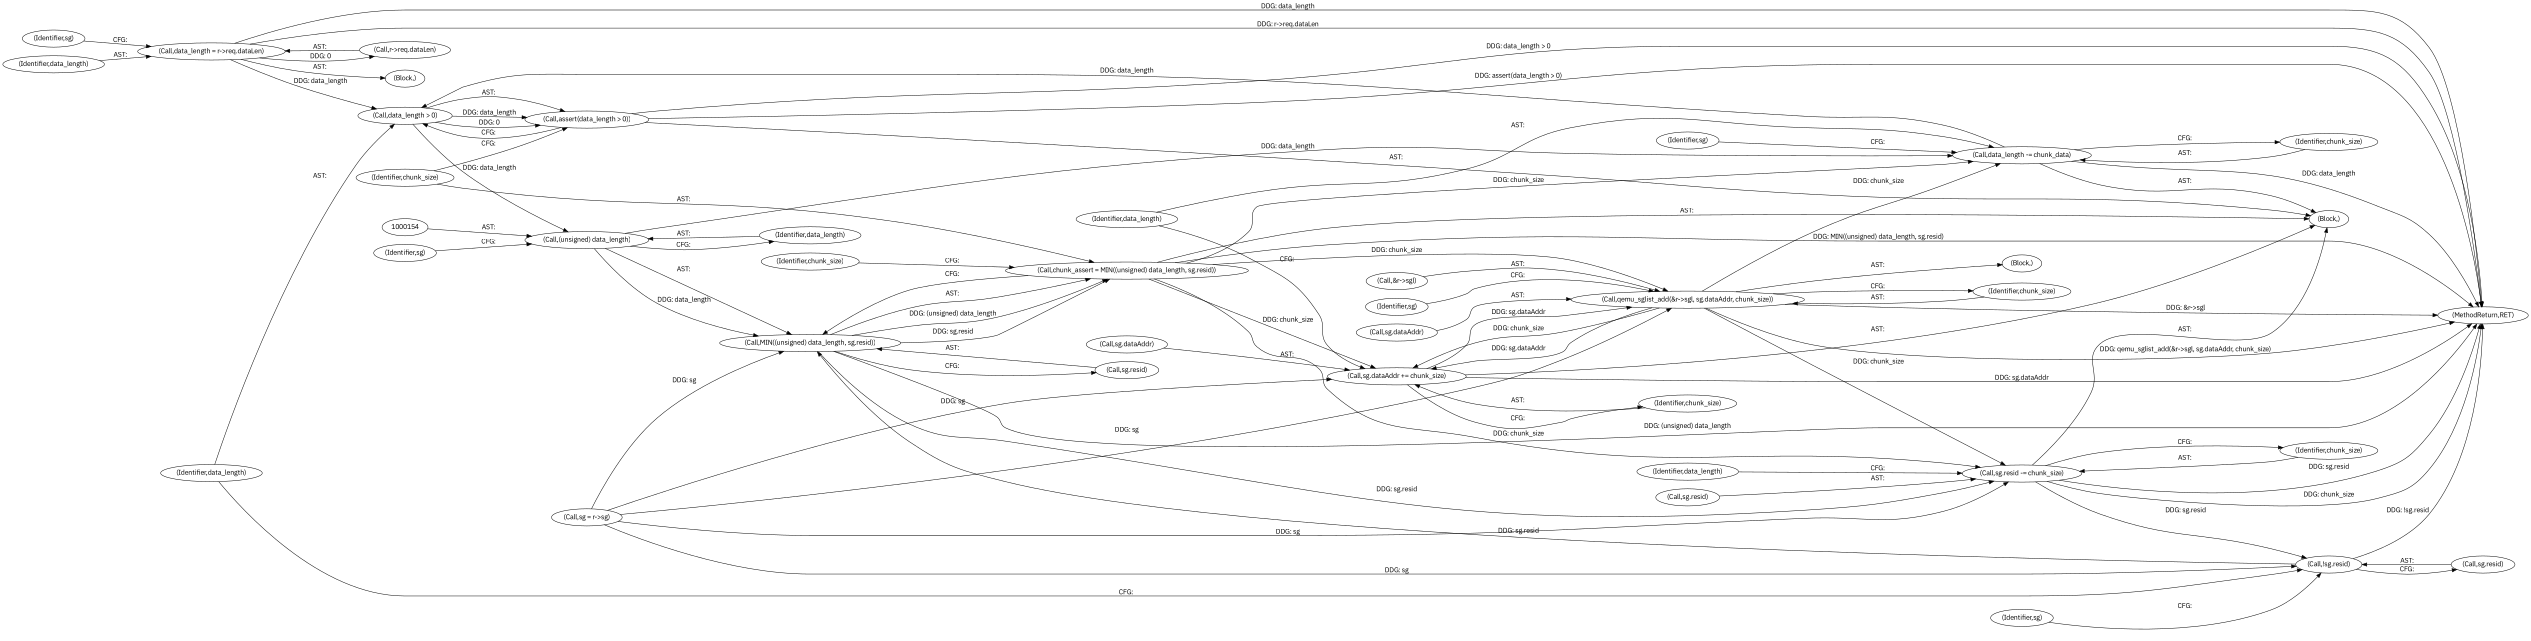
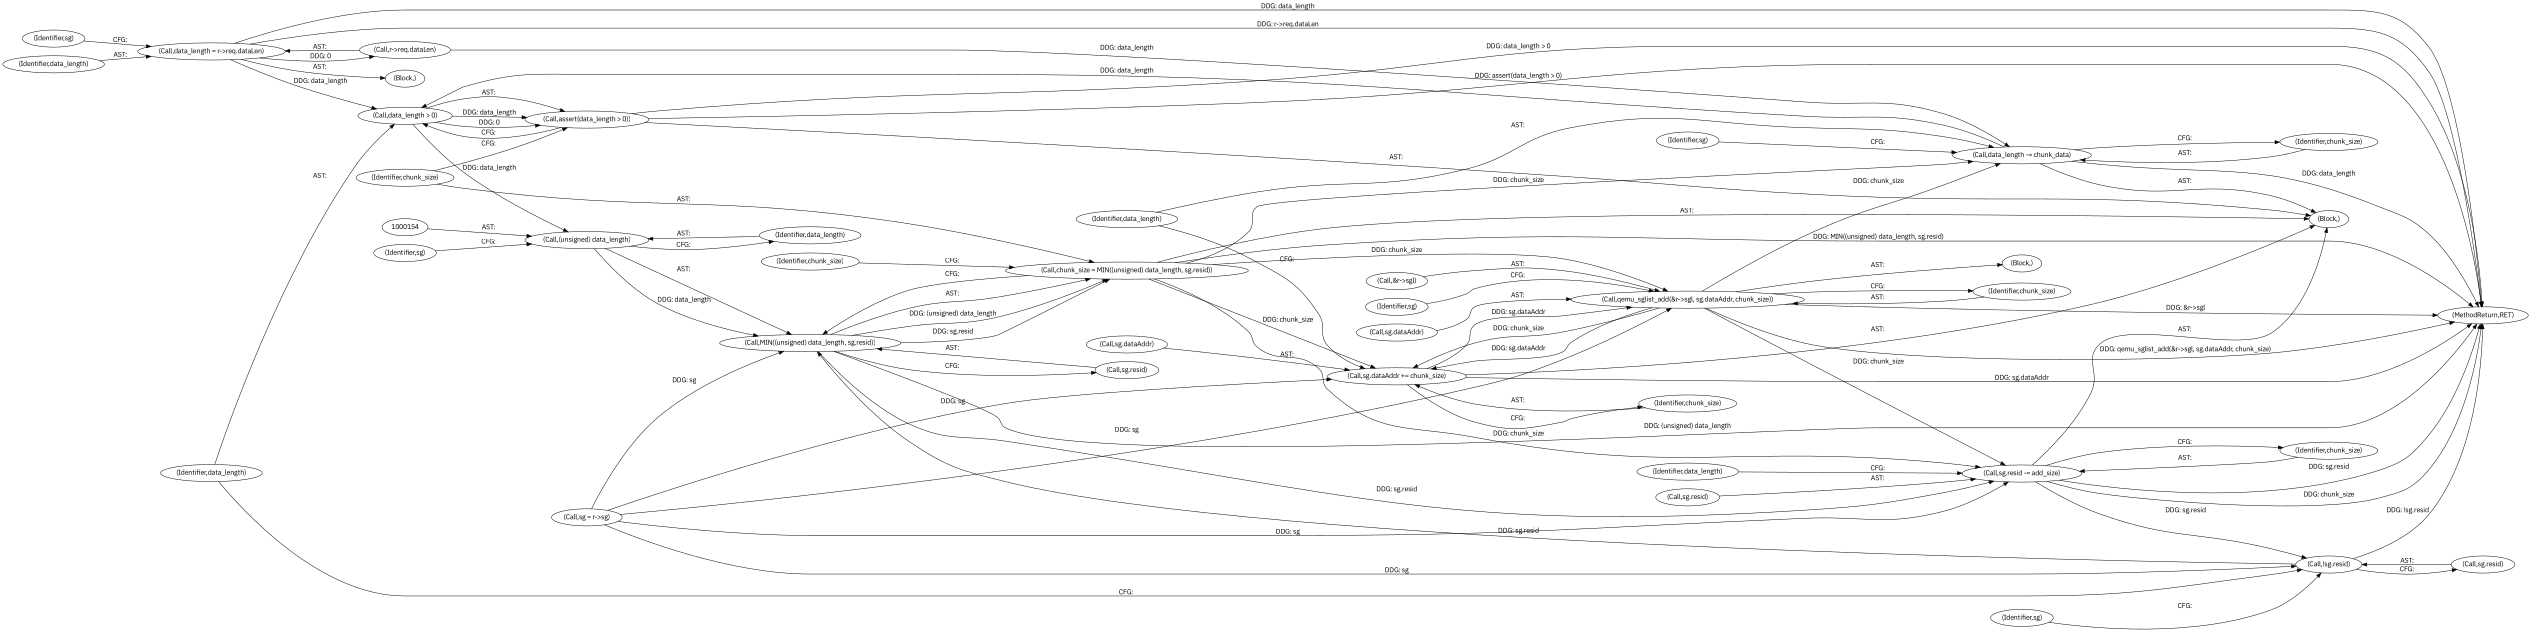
(1284, 152) -> (1233, 63)
(1127, 271) -> (1127, 271)
(2022, 474) -> (2022, 474)
